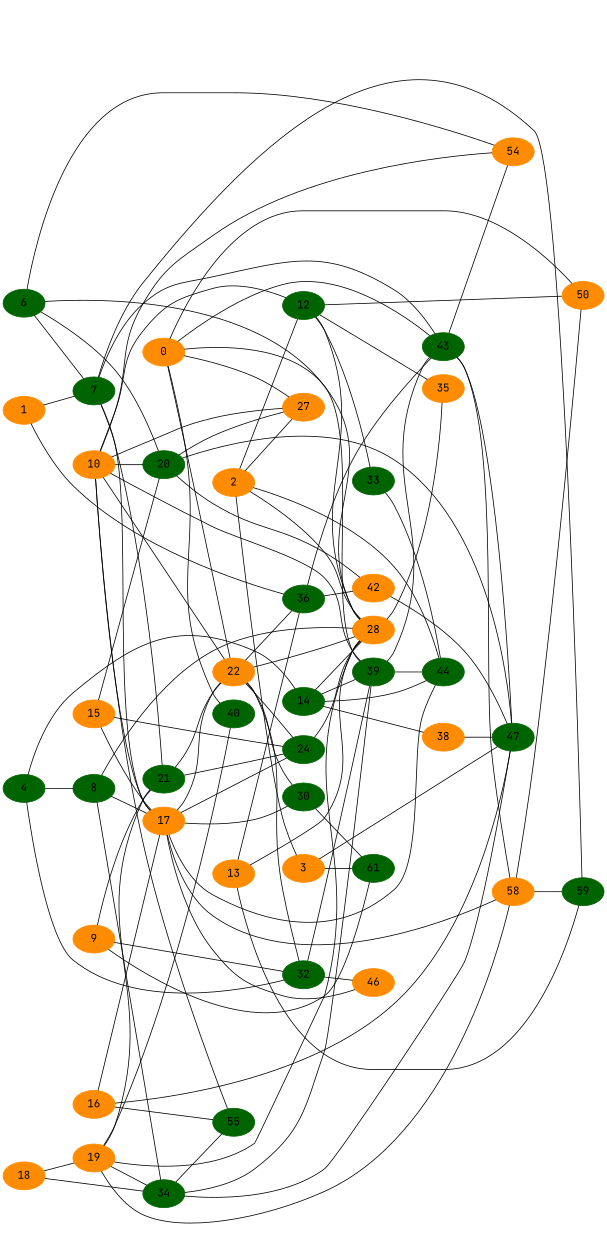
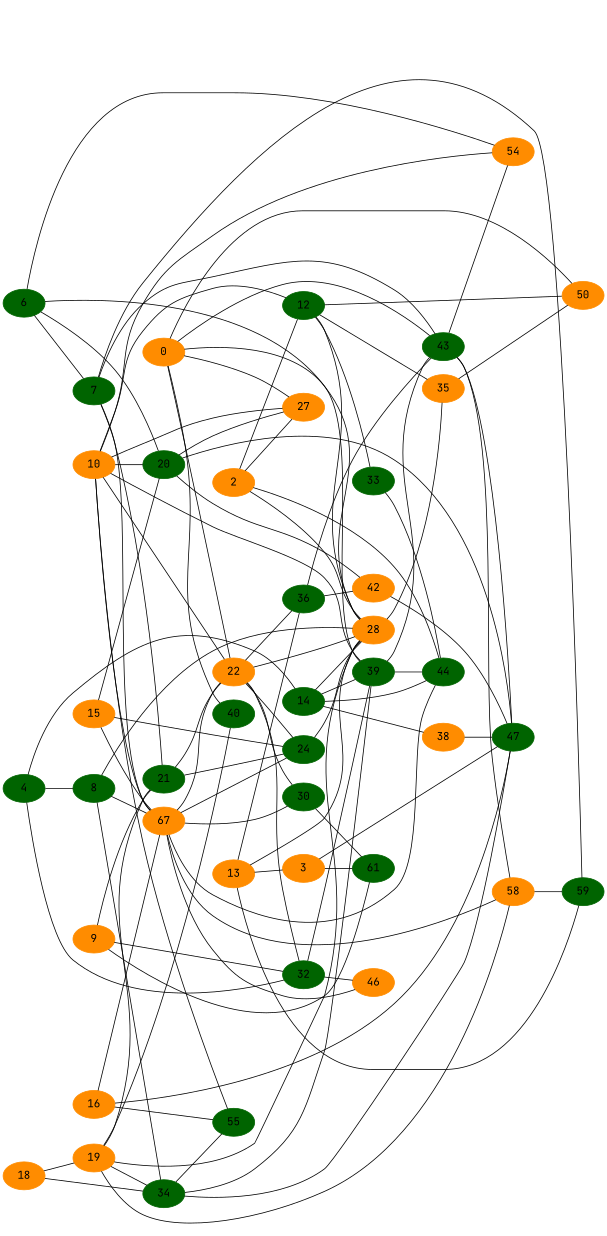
(24, 410) -> none
(553, 594) -> (513, 342)
(259, 677) -> (269, 871)
(164, 821) -> (164, 821)
